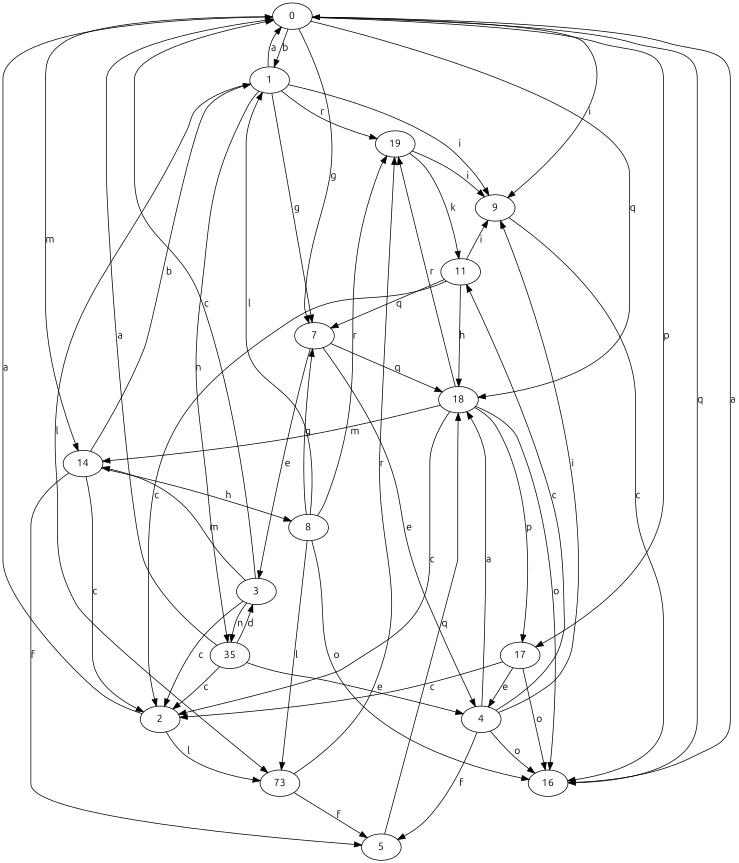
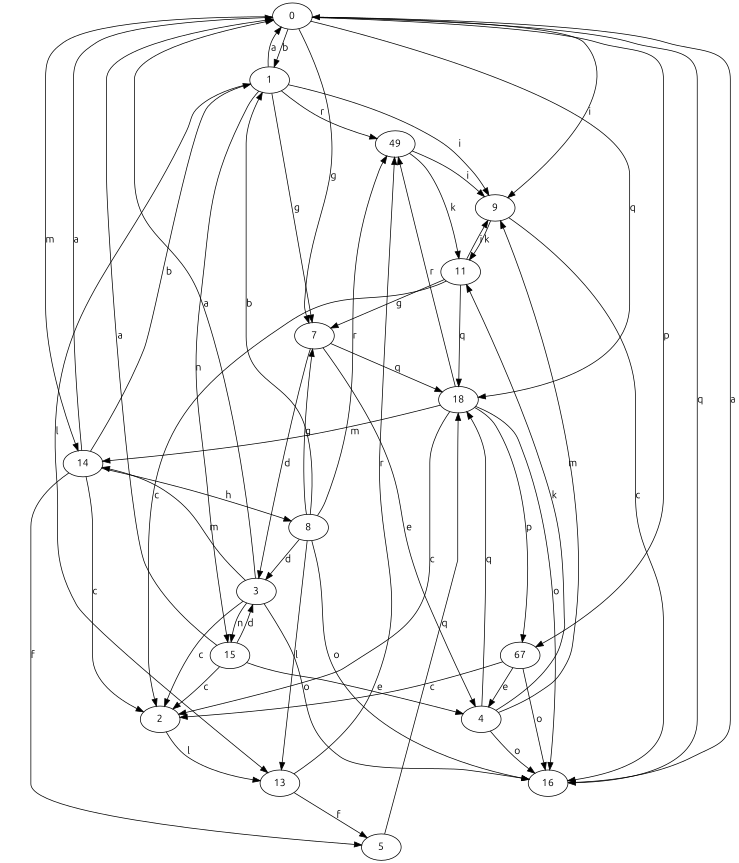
(395, 144) -> (395, 144)
none -> (483, 238)
(3, 287) -> (73, 156)
(206, 304) -> (206, 304)
(249, 304) -> (249, 304)
(399, 304) -> (399, 304)
(463, 336) -> (463, 336)
(288, 464) -> (288, 464)
(573, 464) -> (573, 464)
(554, 496) -> (554, 496)
none -> (285, 557)
(489, 559) -> (489, 559)
(230, 655) -> (230, 655)
(520, 655) -> (520, 655)
none -> (344, 759)
(280, 783) -> (280, 783)
(449, 790) -> none
